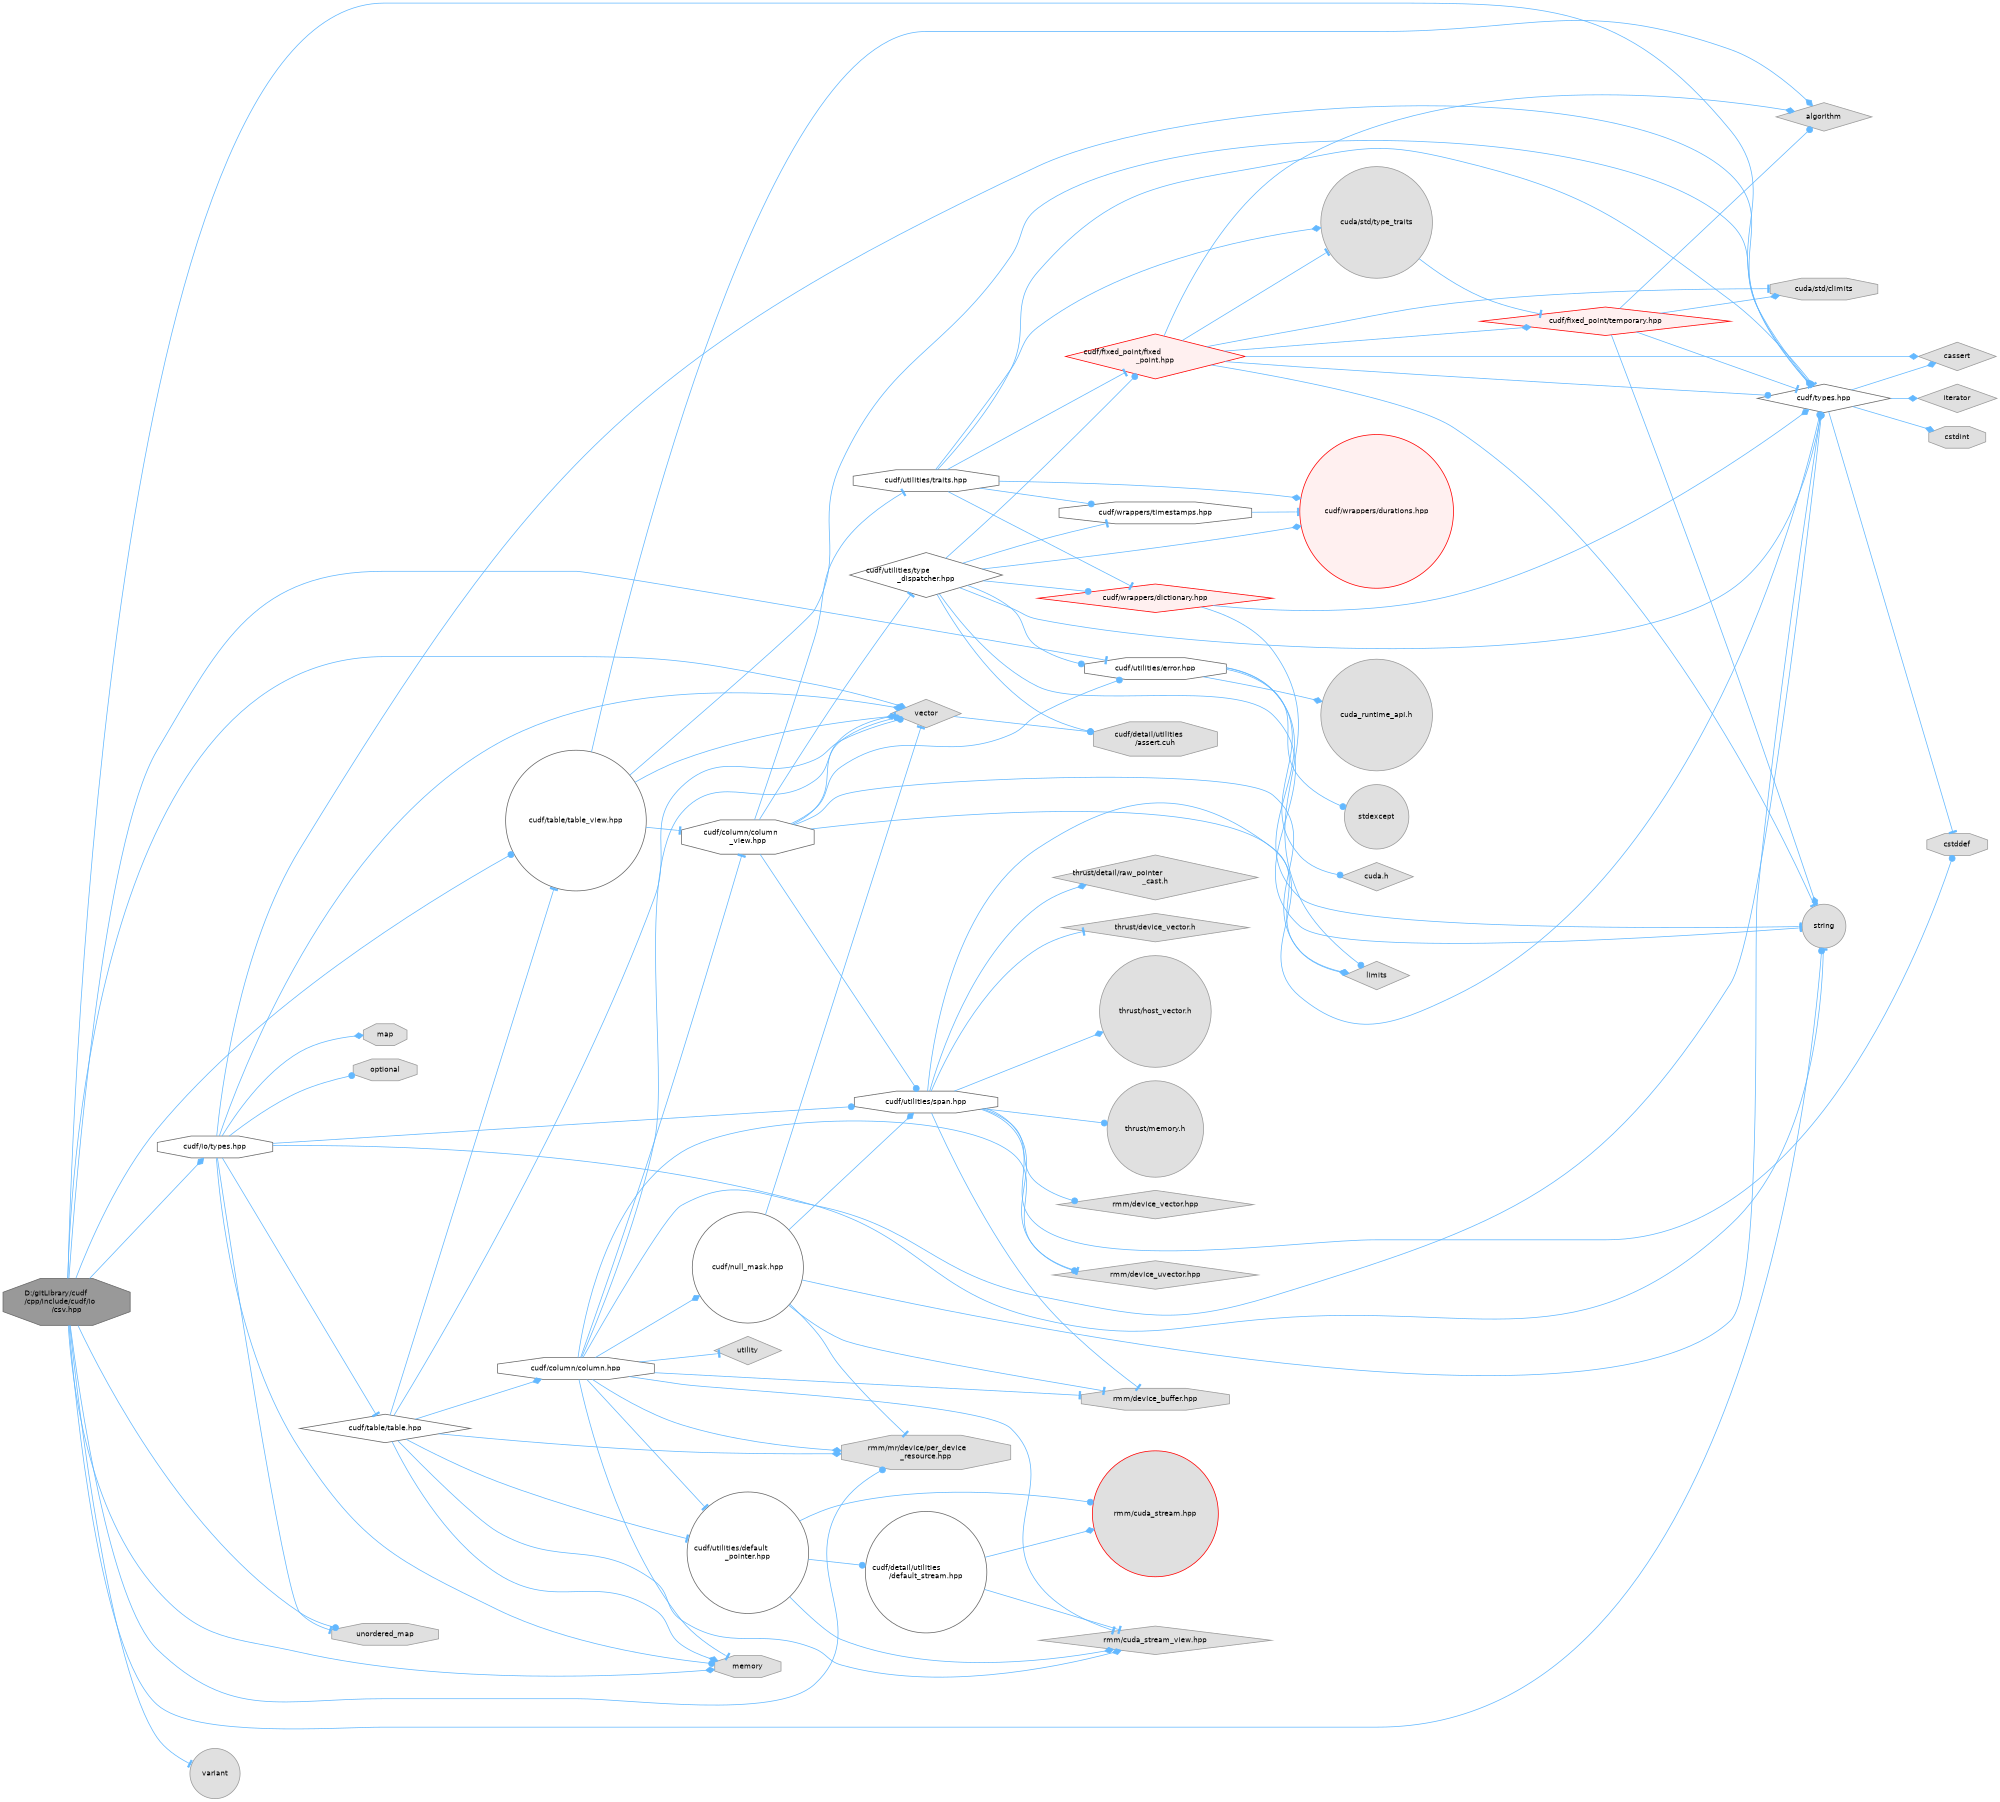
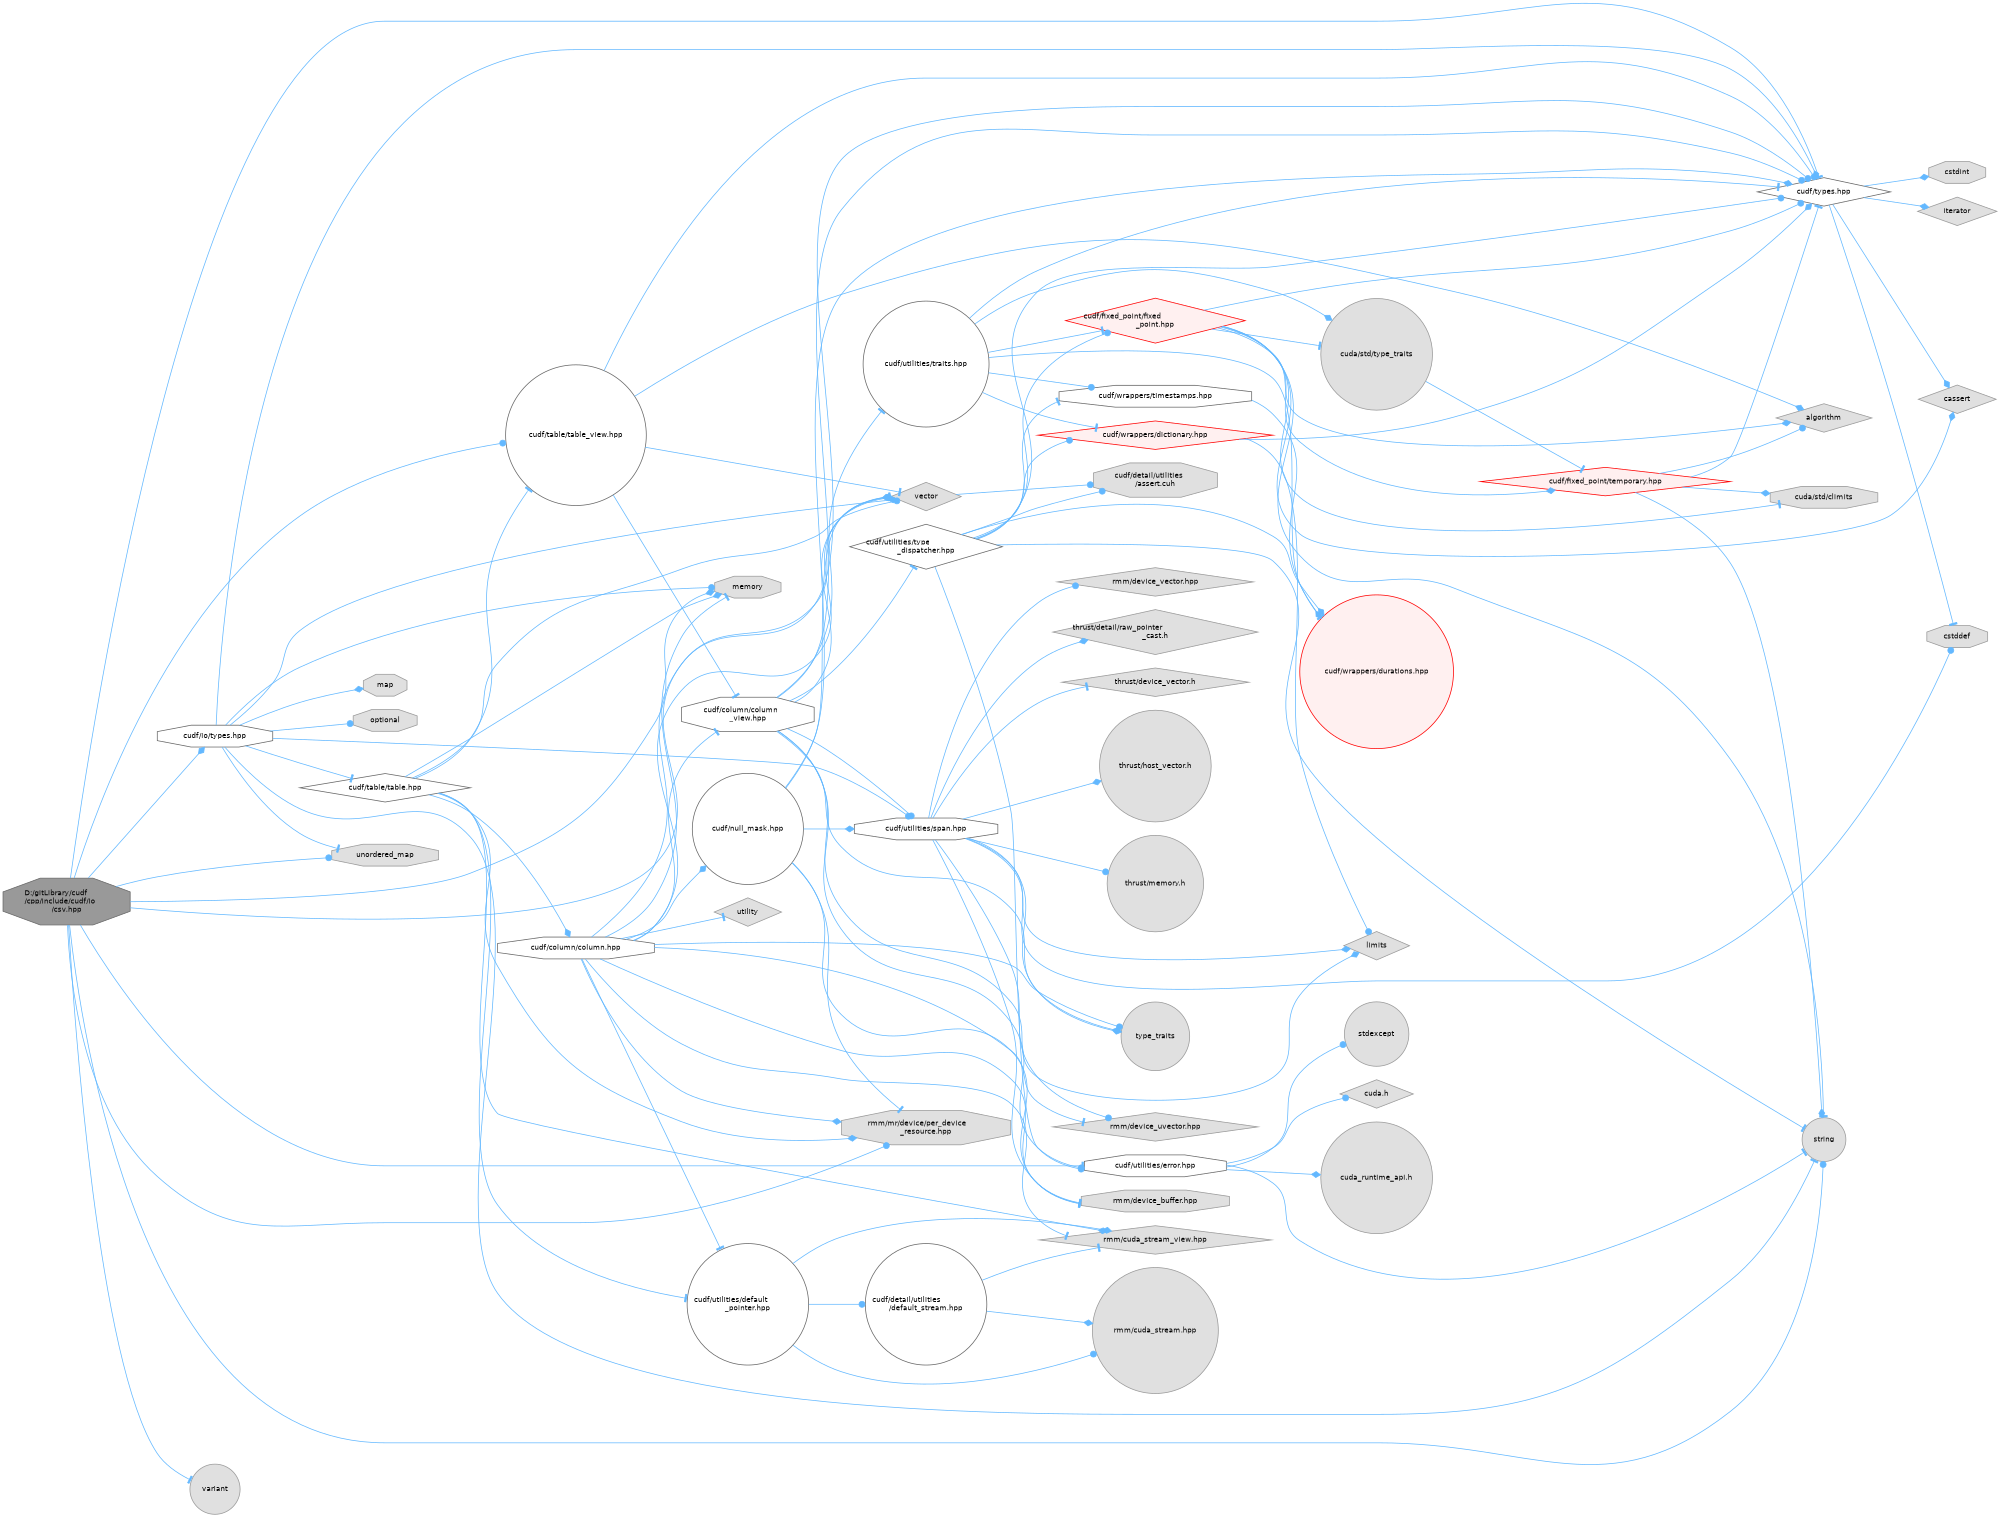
(926, 481) -> (926, 364)
none -> (1155, 1036)
(1155, 1514) -> (1155, 1331)
